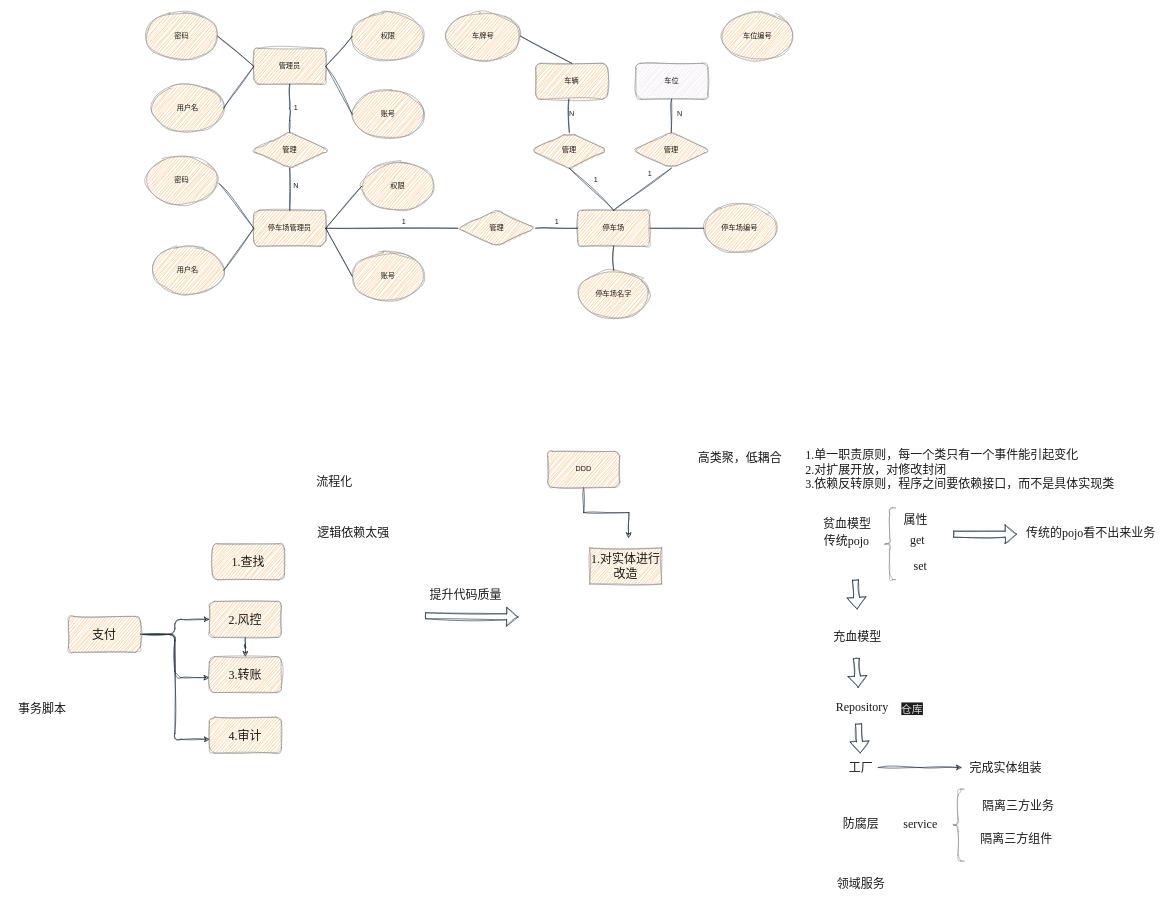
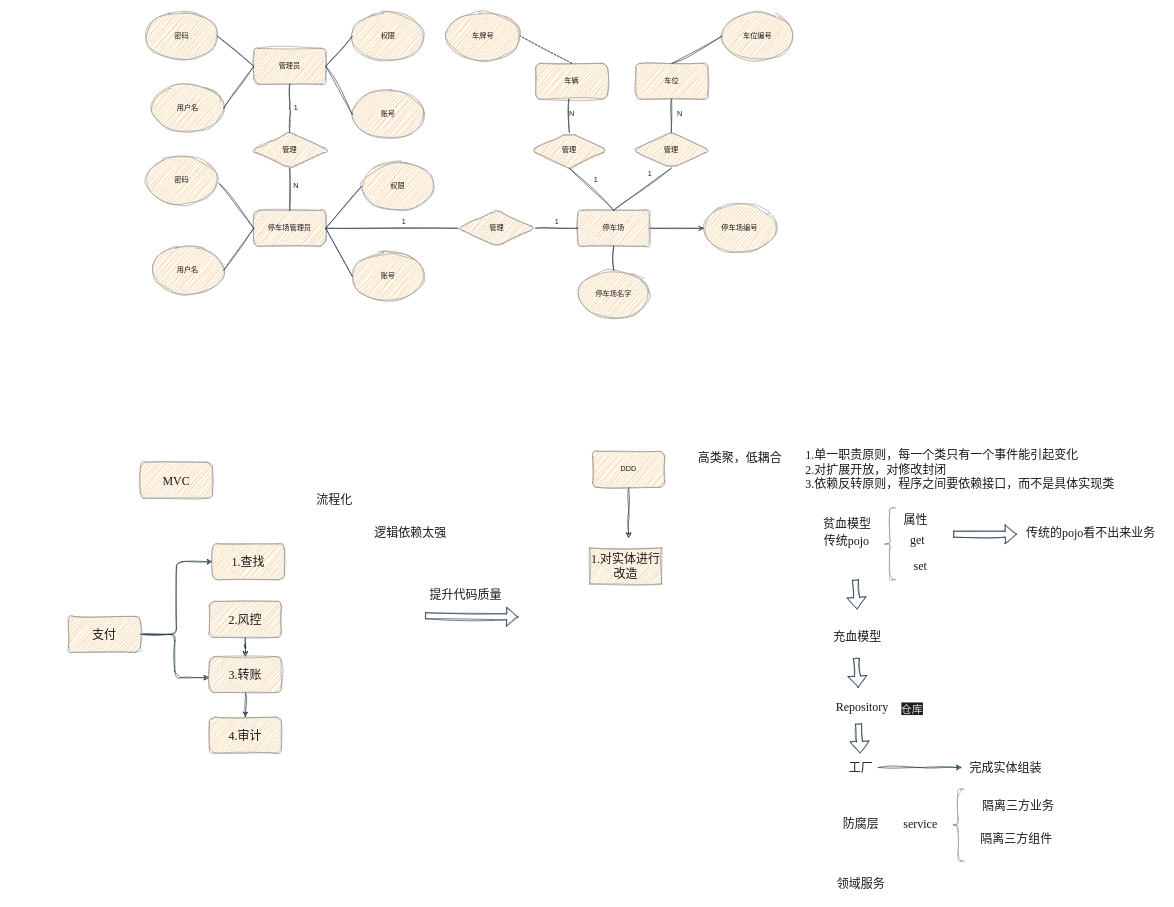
(546, 50) -> (546, 50)
none -> (697, 50)
(672, 81) -> (672, 81)
(699, 228) -> (699, 228)
(584, 470) -> (629, 470)
none -> (176, 480)
(334, 482) -> (334, 500)
(353, 533) -> (410, 533)
none -> (176, 583)
(191, 620) -> none
none -> (245, 703)
(42, 709) -> none
(175, 722) -> none
